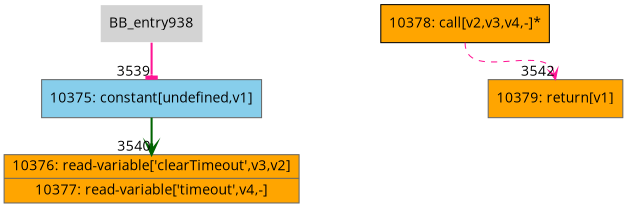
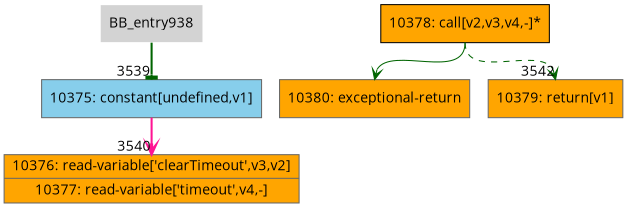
(152, 58) -> (152, 58)
(505, 62) -> (505, 62)
none -> (375, 99)
(152, 131) -> (152, 131)
